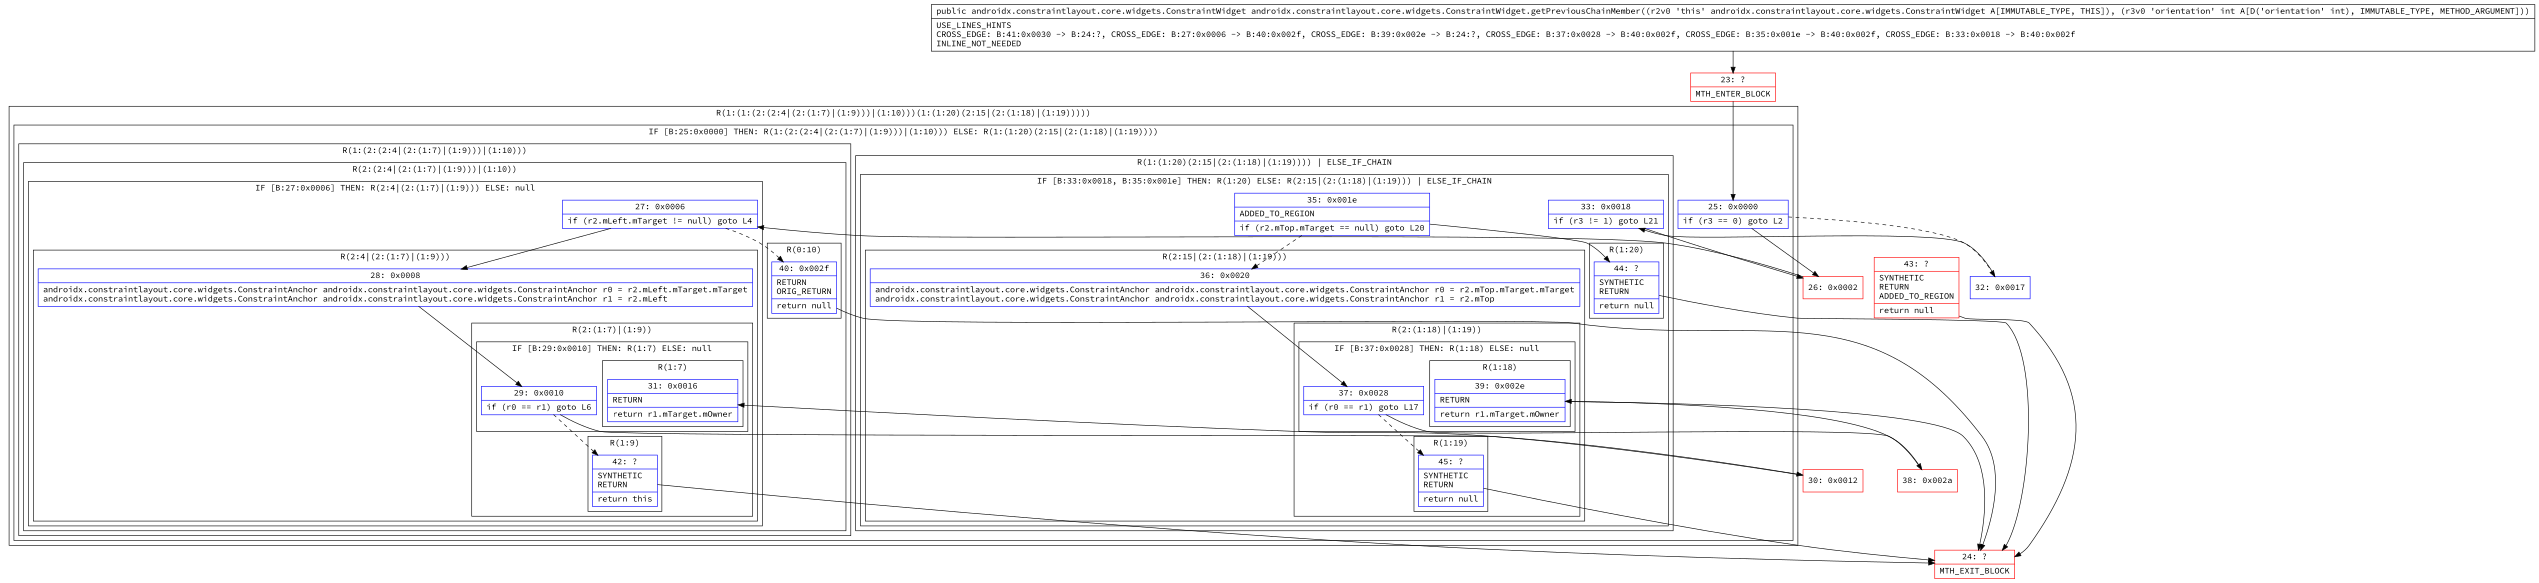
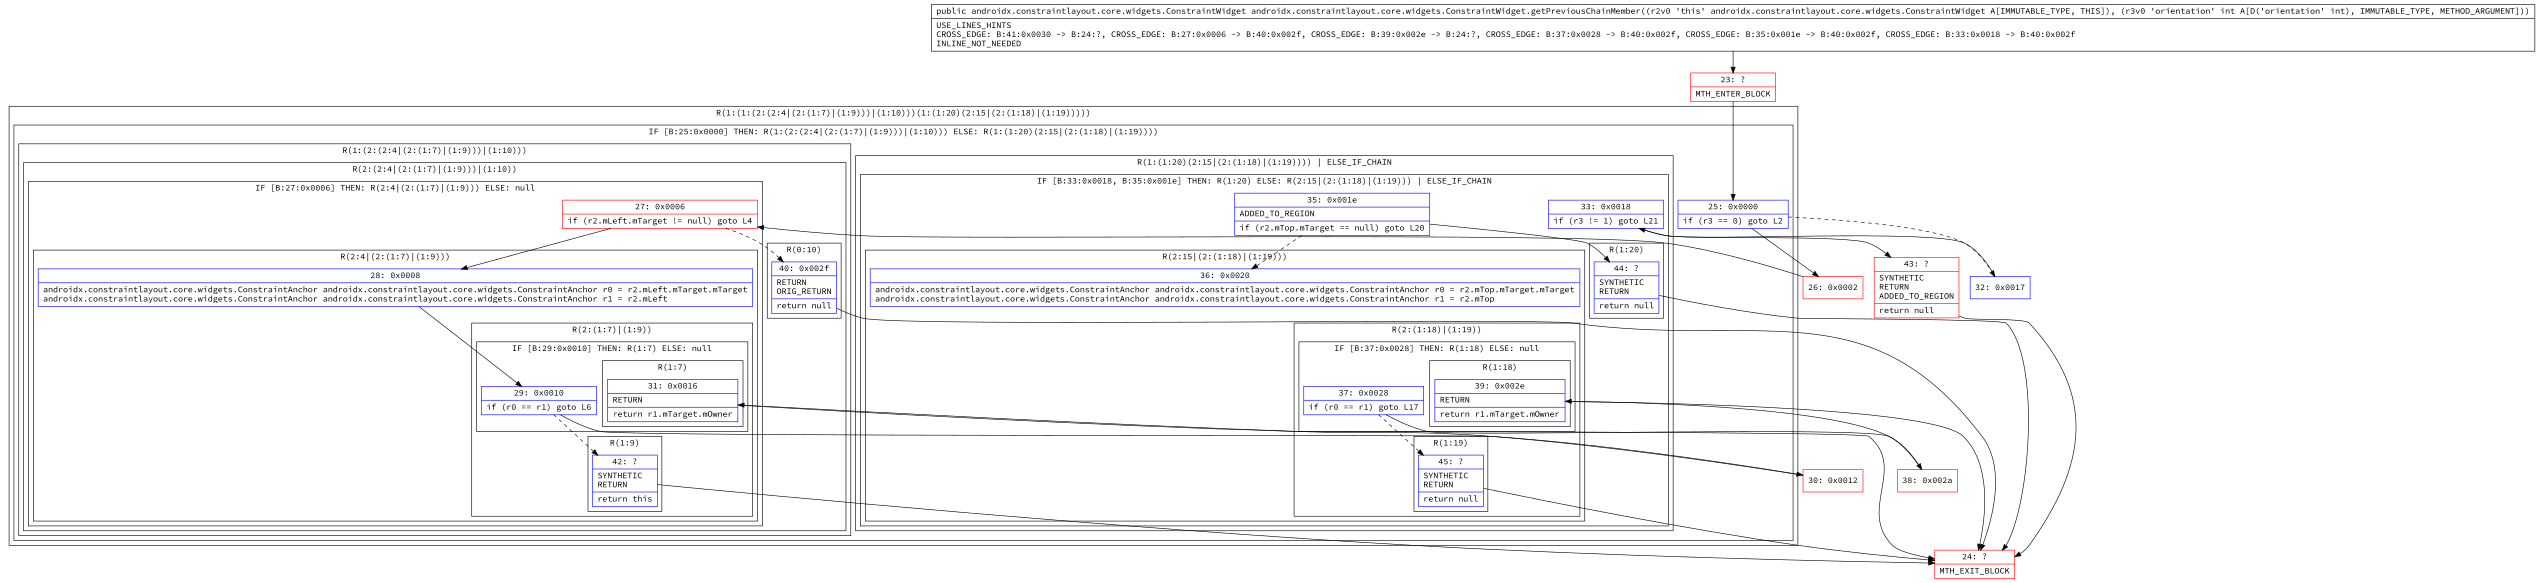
(660, 214) -> (660, 214)
(1690, 243) -> (1764, 238)
(1290, 341) -> none
none -> (1381, 432)
